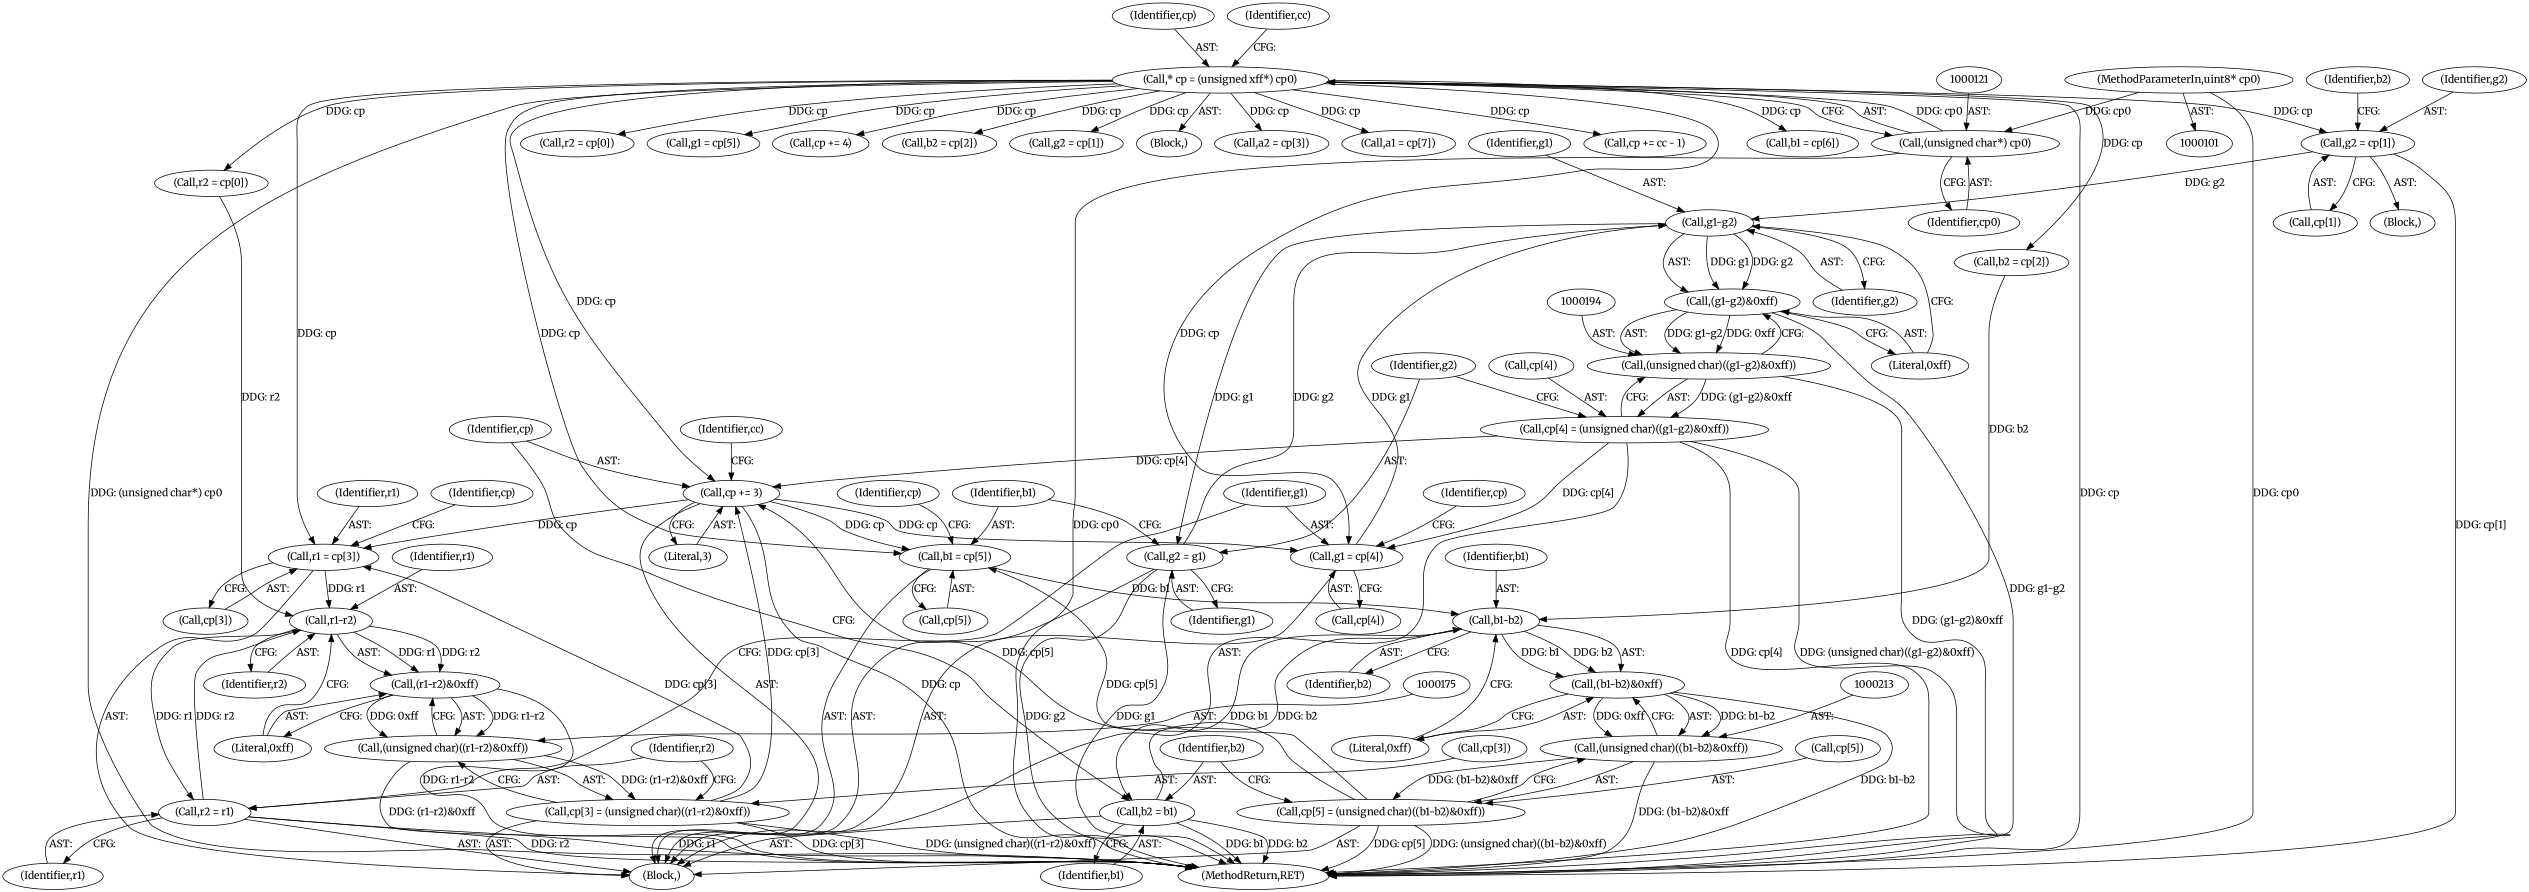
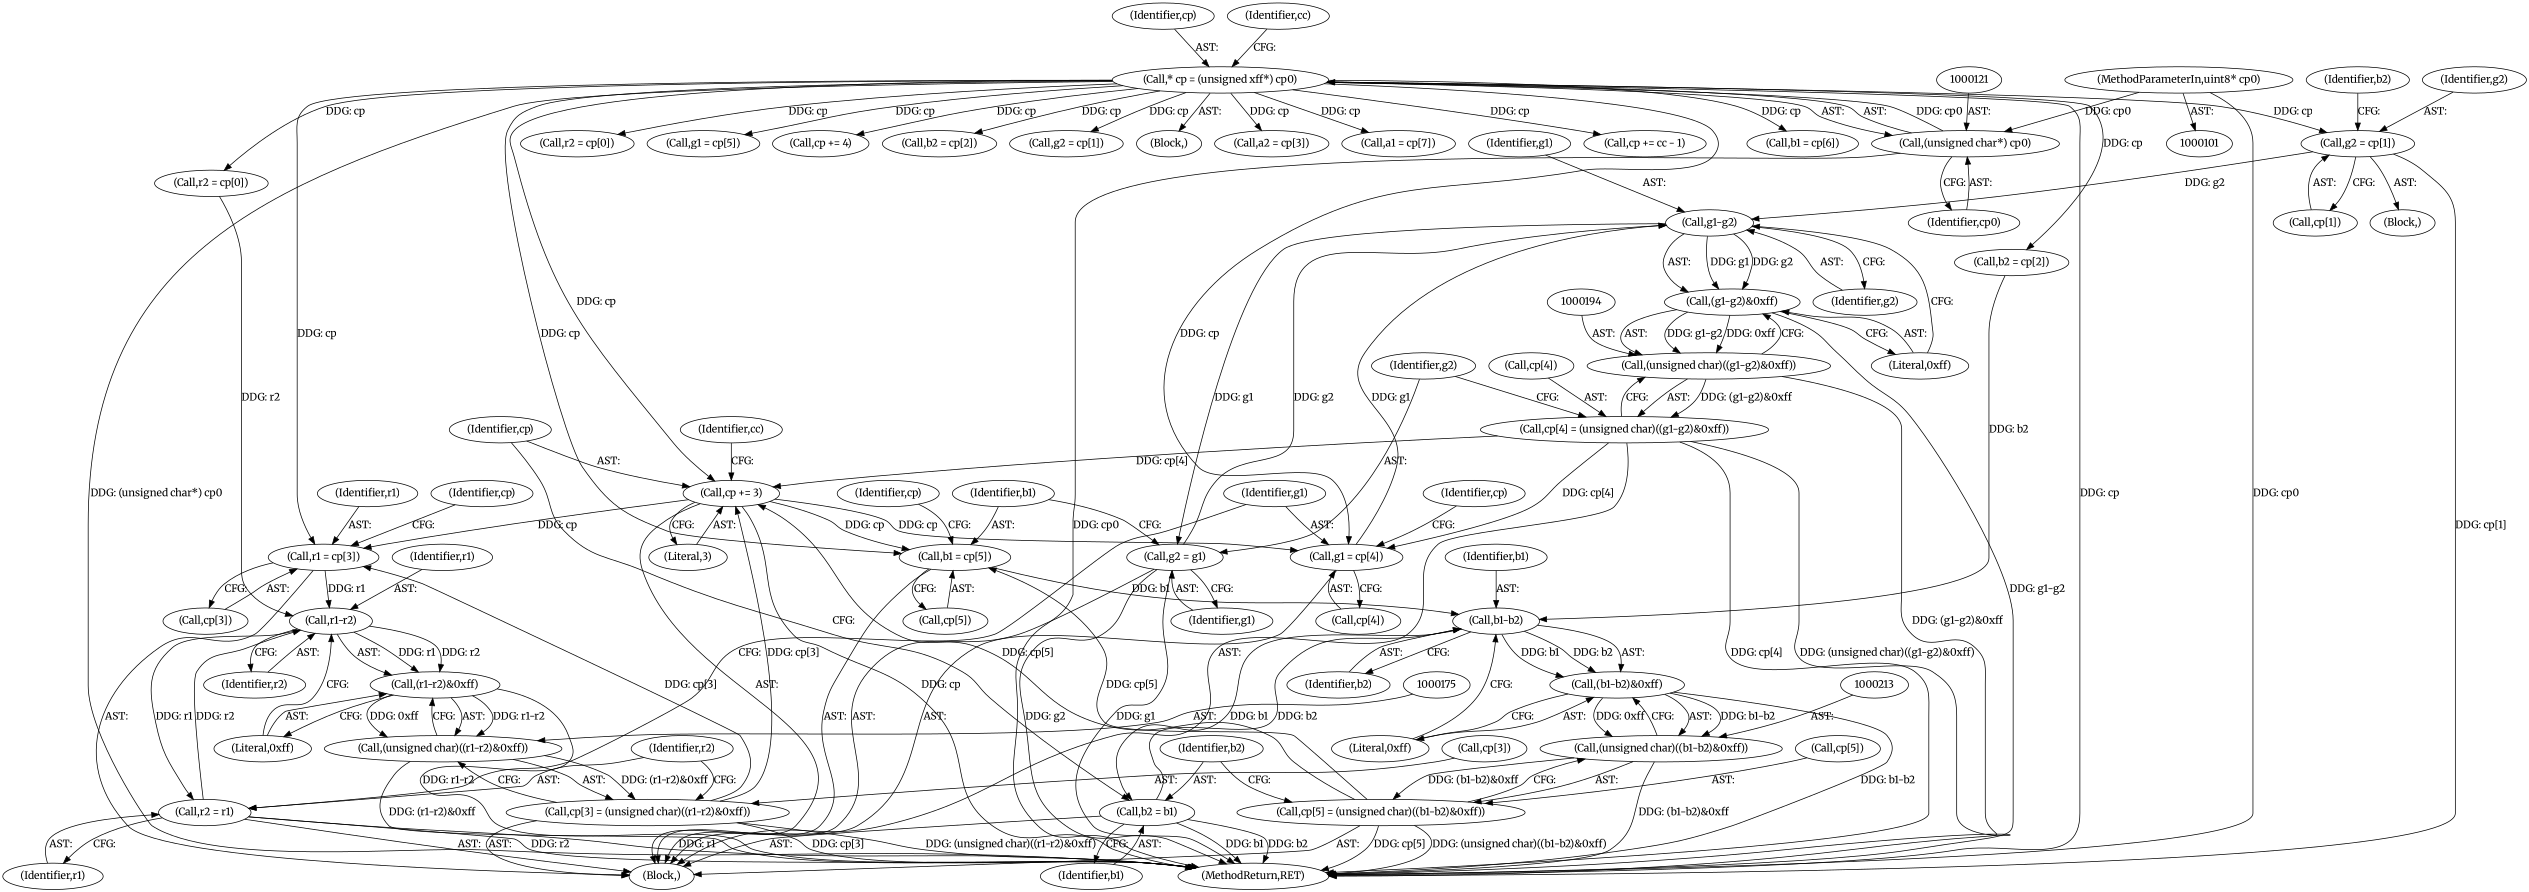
(1834, 112) -> (1834, 112)
